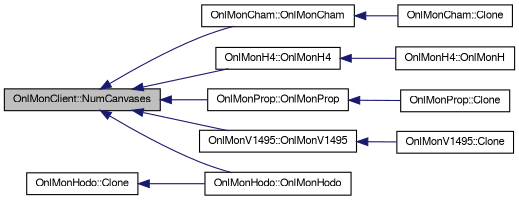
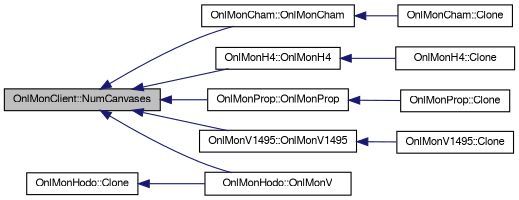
(455, 58) -> (455, 58)
(278, 184) -> (278, 184)
